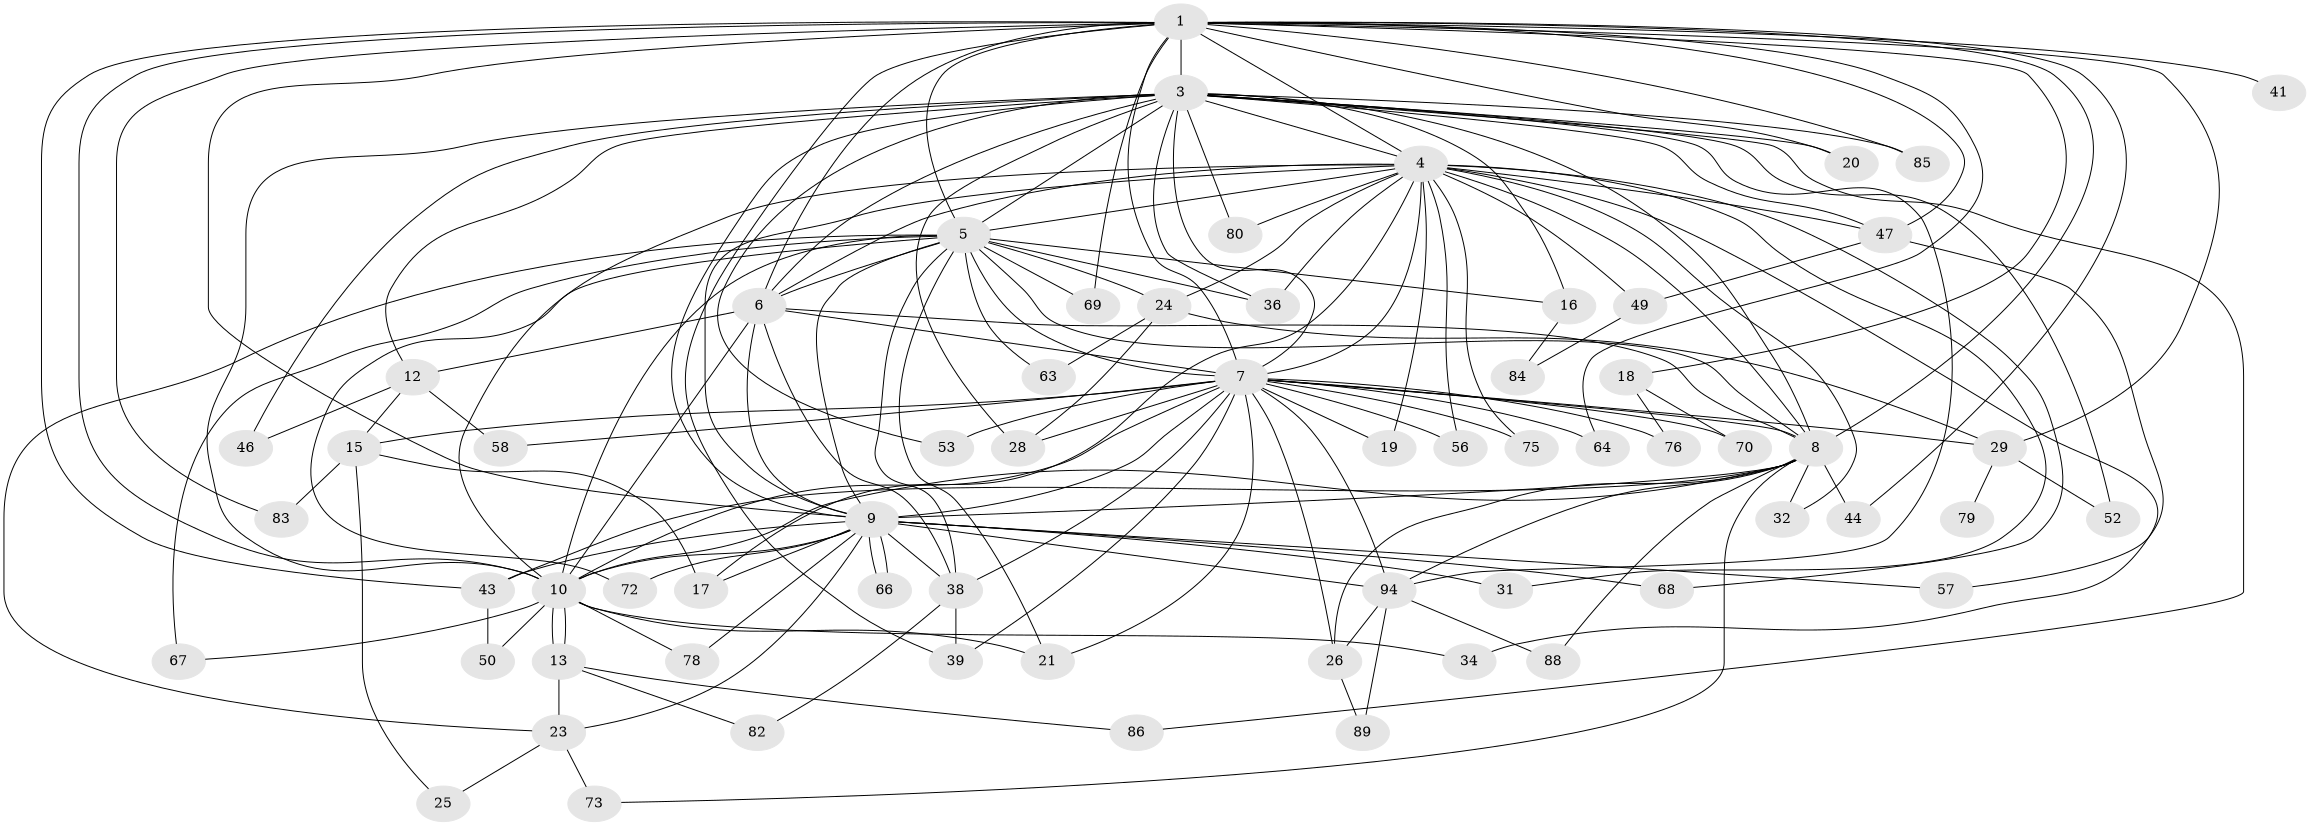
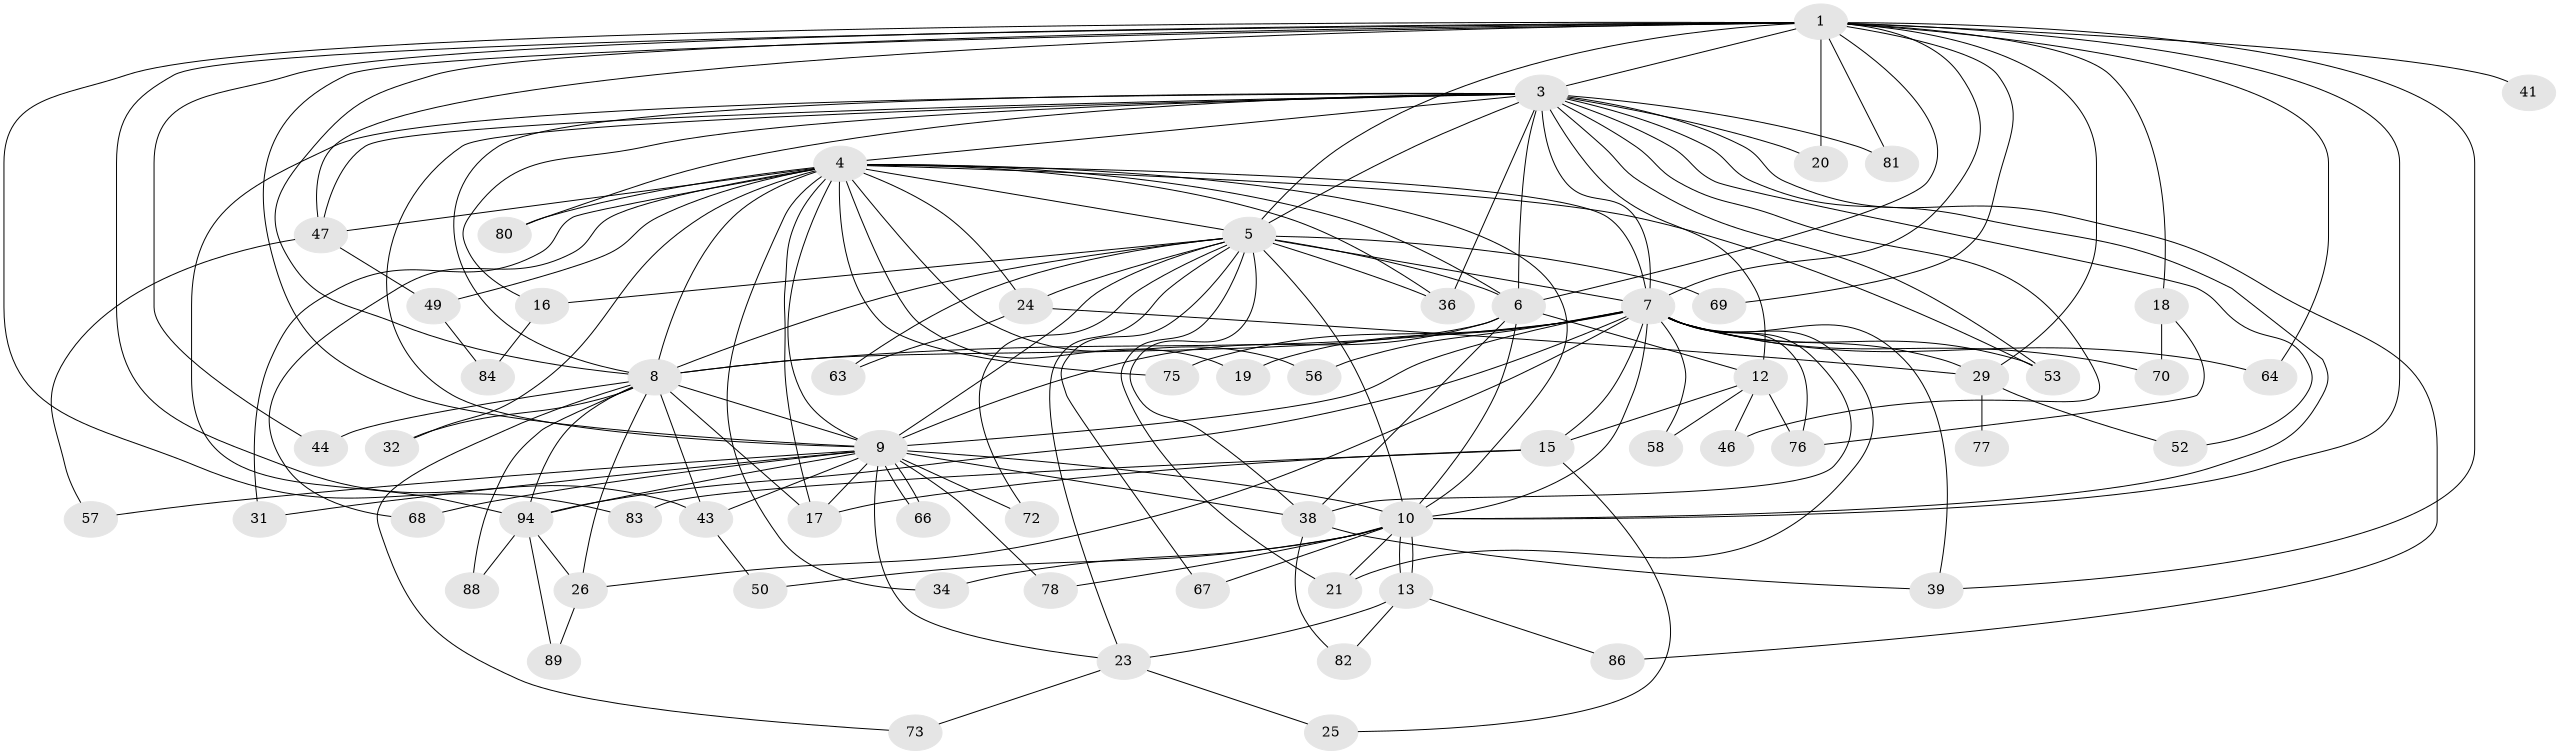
(1296, 90) -> (1464, 196)
(1923, 164) -> (1892, 164)
(990, 340) -> none
none -> (1780, 413)
(1018, 448) -> none
(1213, 476) -> (715, 431)
(1967, 519) -> (1982, 448)
